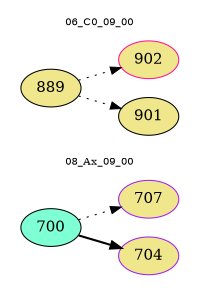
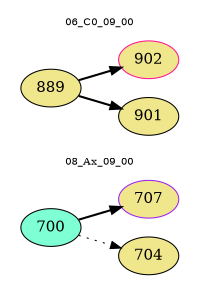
(95, 75) -> (95, 75)
(95, 101) -> (95, 101)
(95, 215) -> (95, 215)
(95, 240) -> (95, 240)
(149, 256) -> (149, 256)
